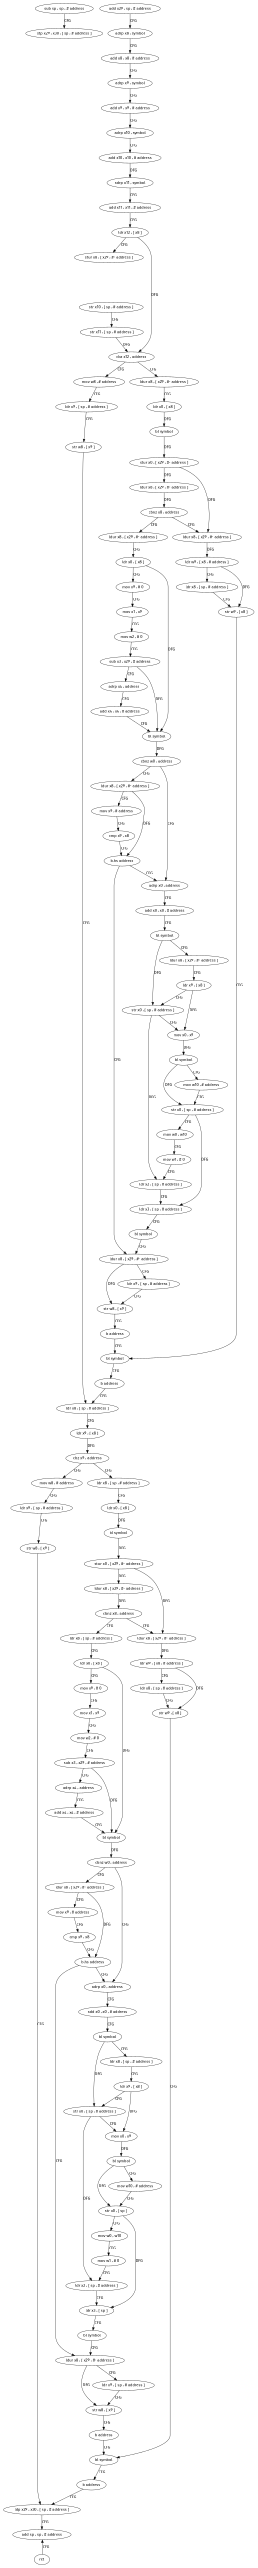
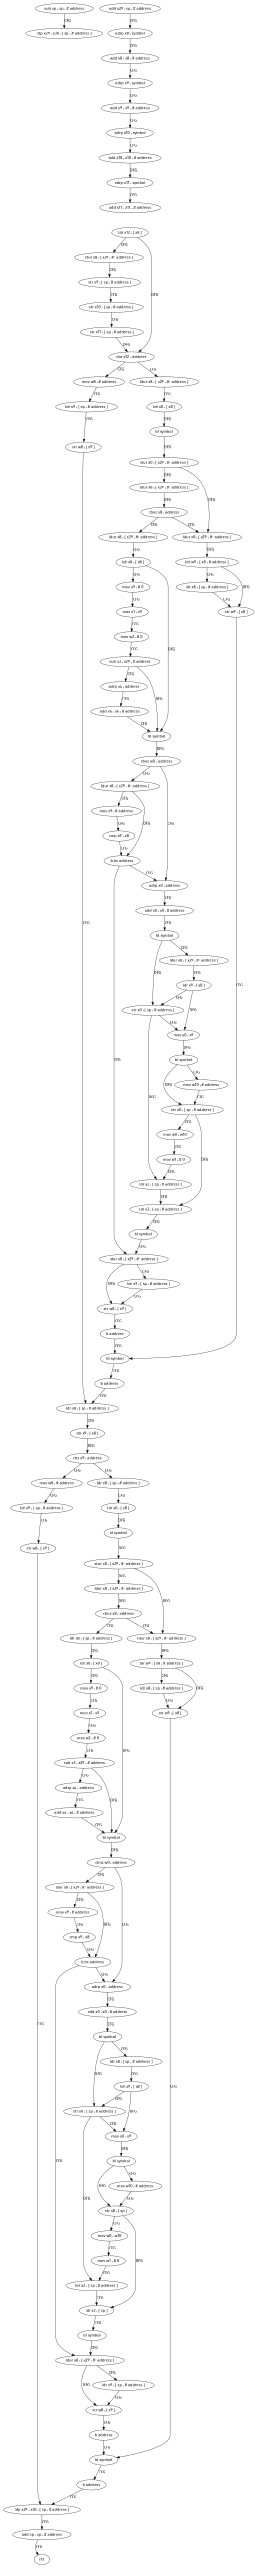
(130, 219) -> none
none -> (110, 282)
(43, 2549) -> (35, 2546)
